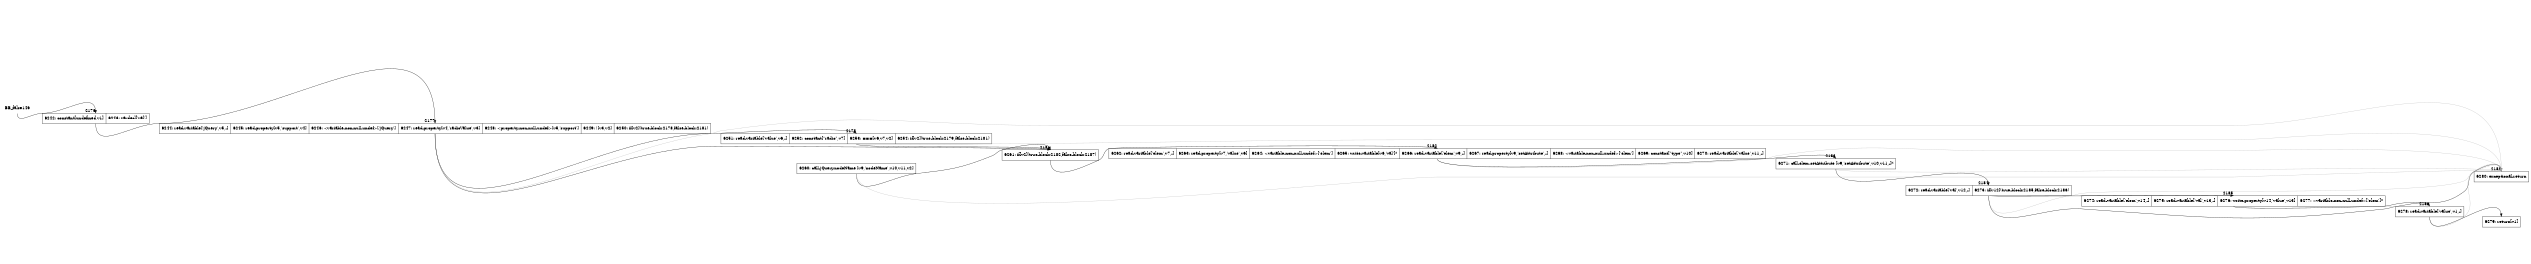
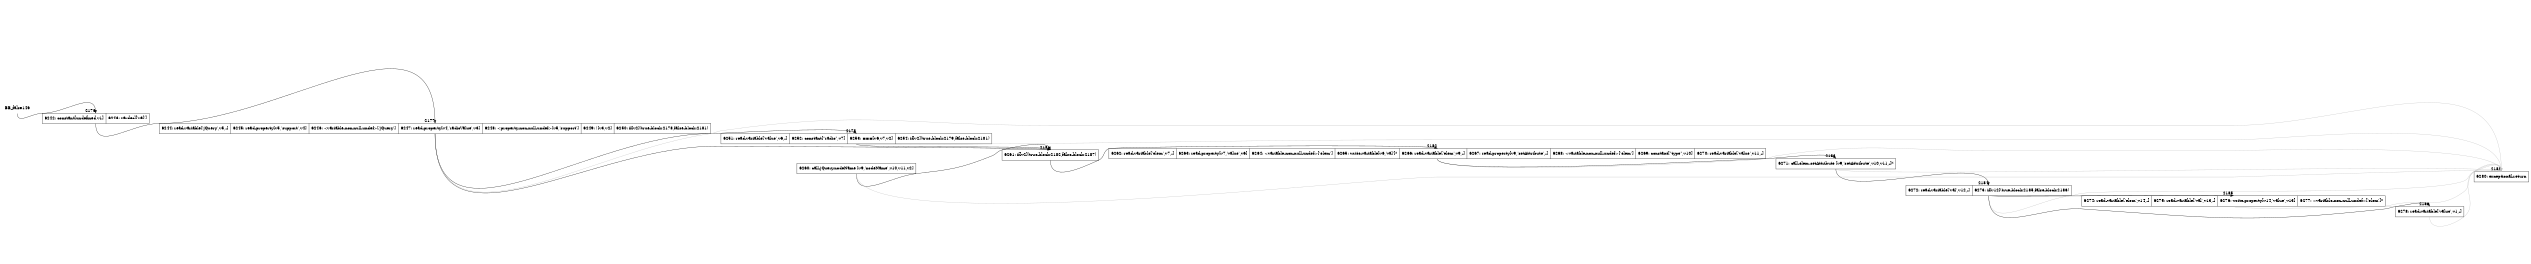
(2398, 204) -> (2398, 204)
(2501, 222) -> none
